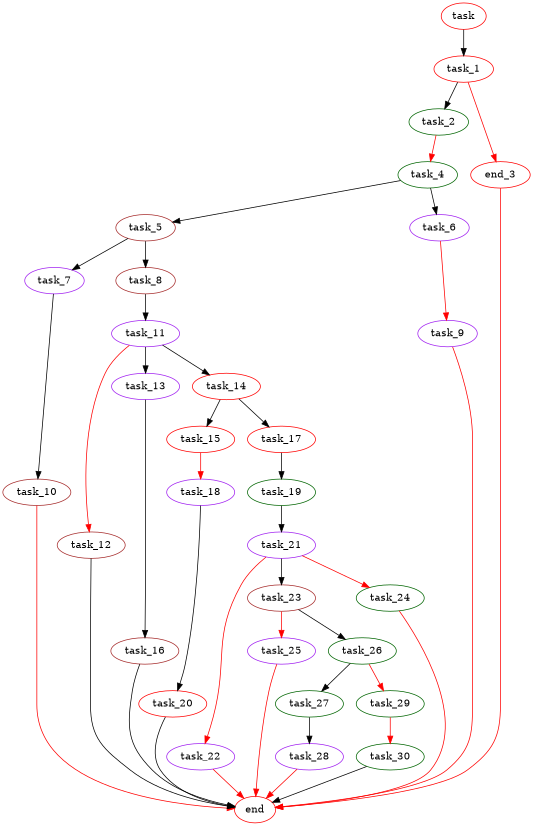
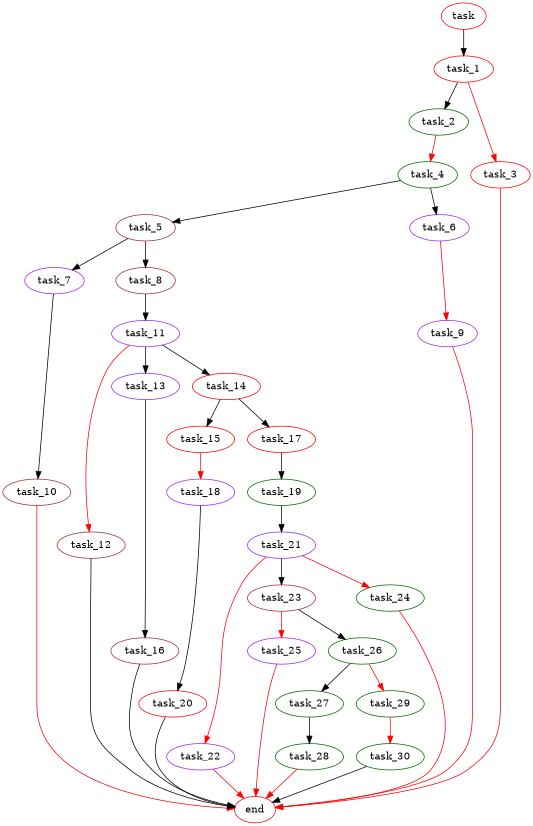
(500, 175) -> (500, 175)
(309, 757) -> (309, 757)
